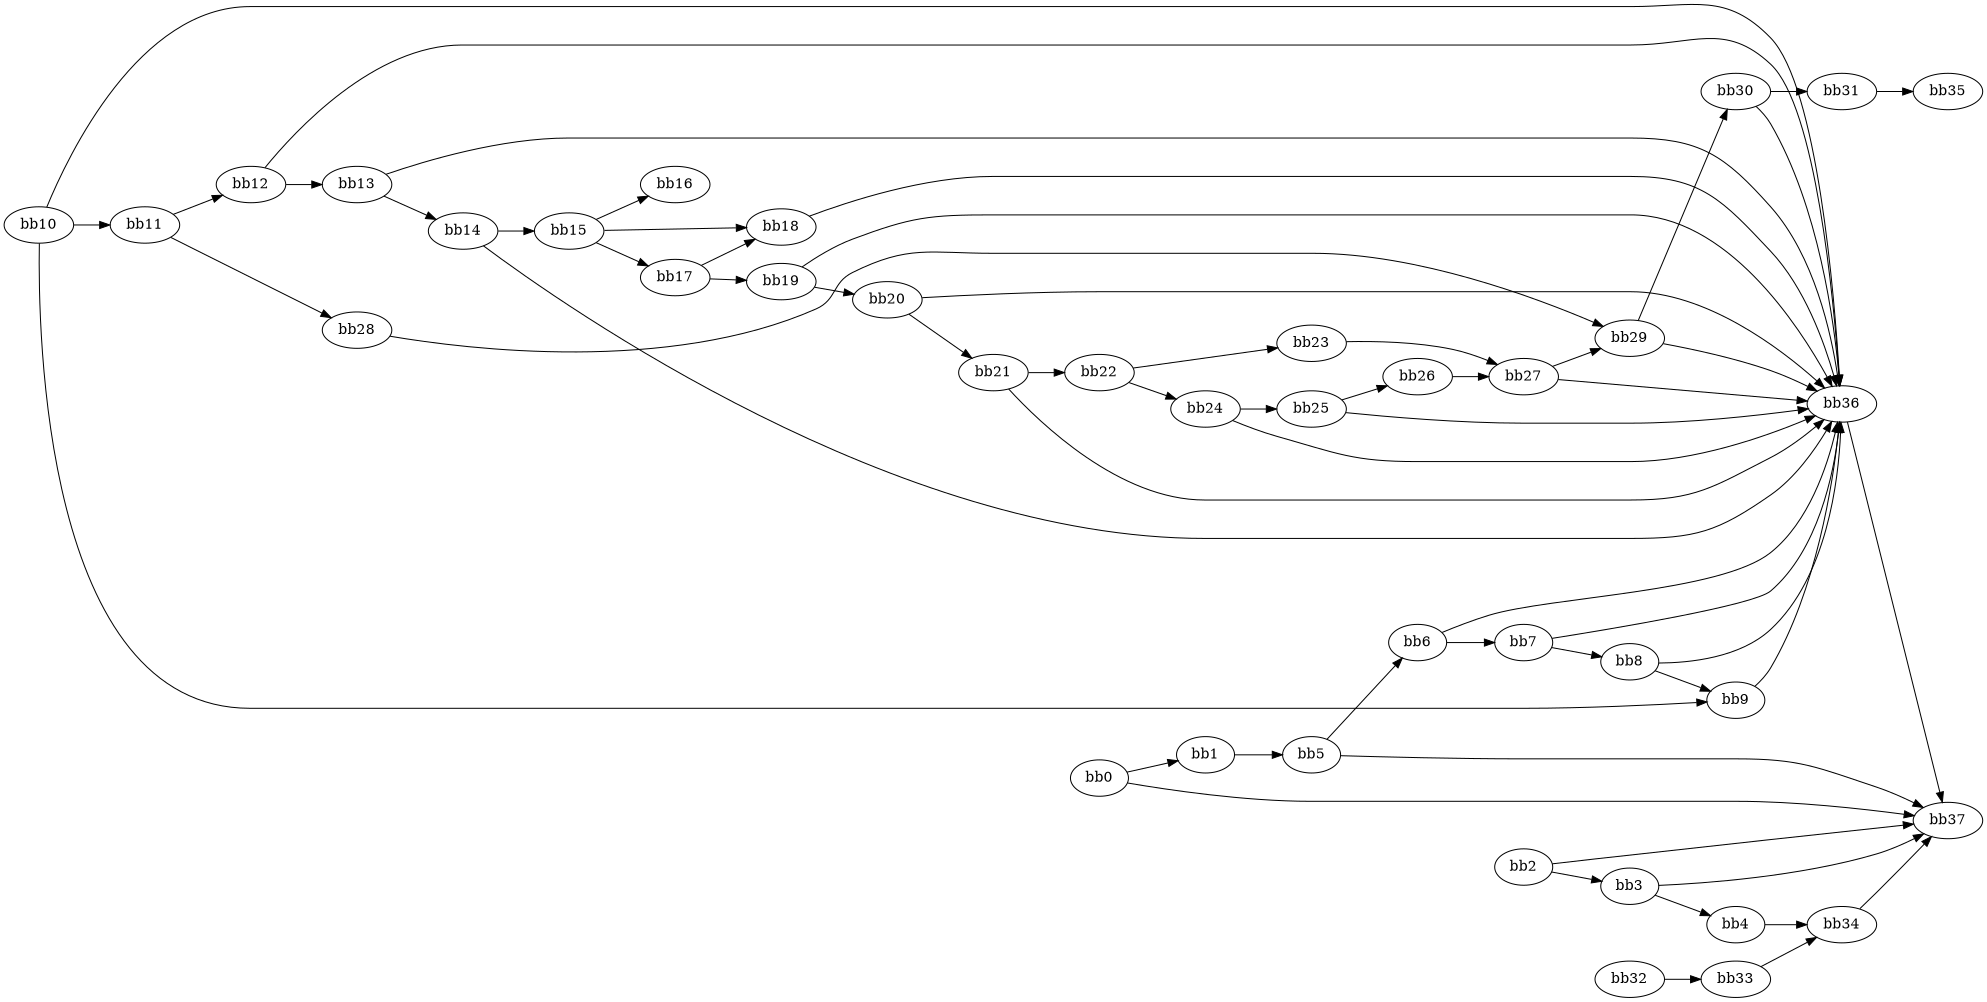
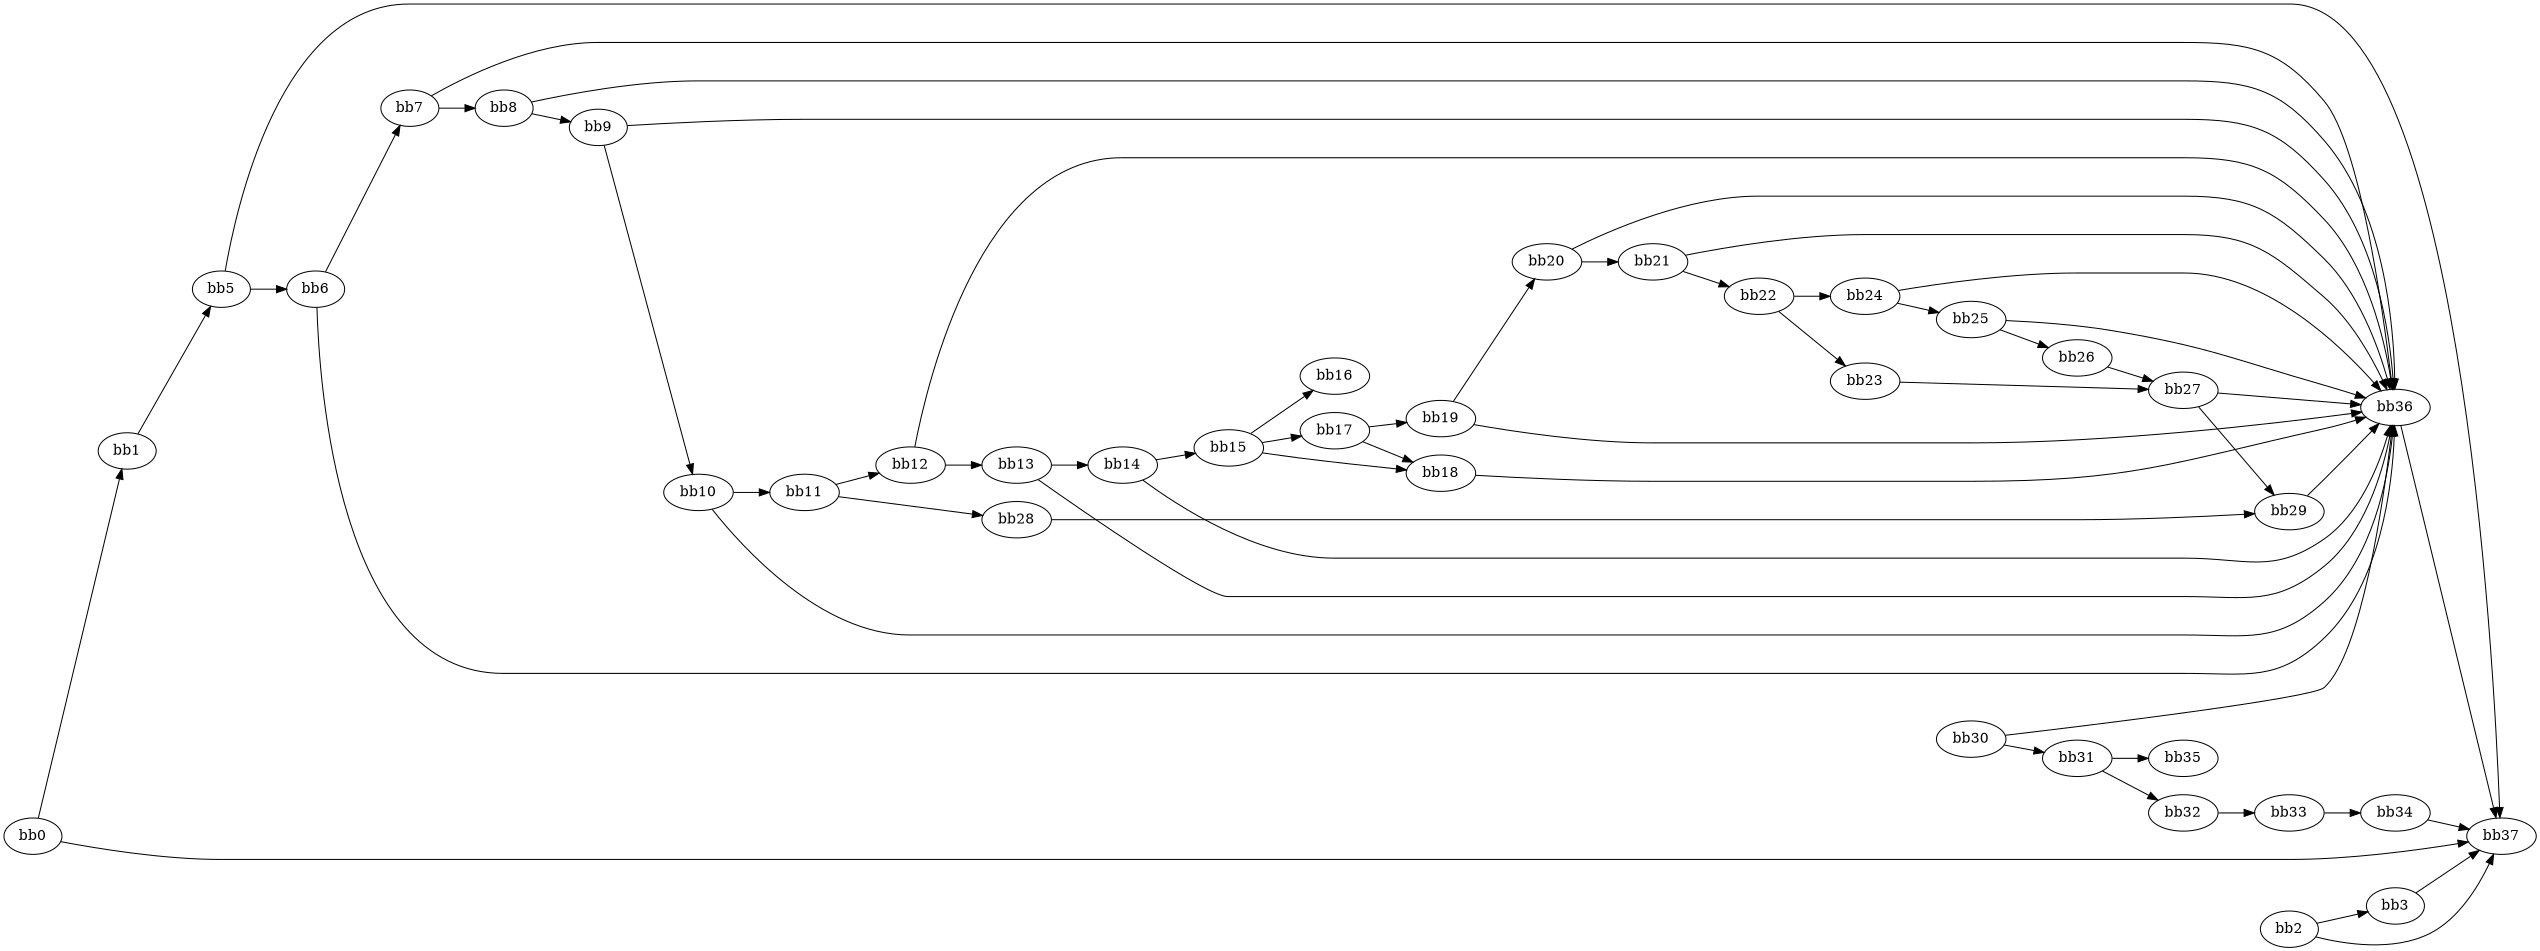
(1683, 215) -> none
(694, 708) -> (647, 305)
none -> (2126, 783)
(1736, 925) -> none
